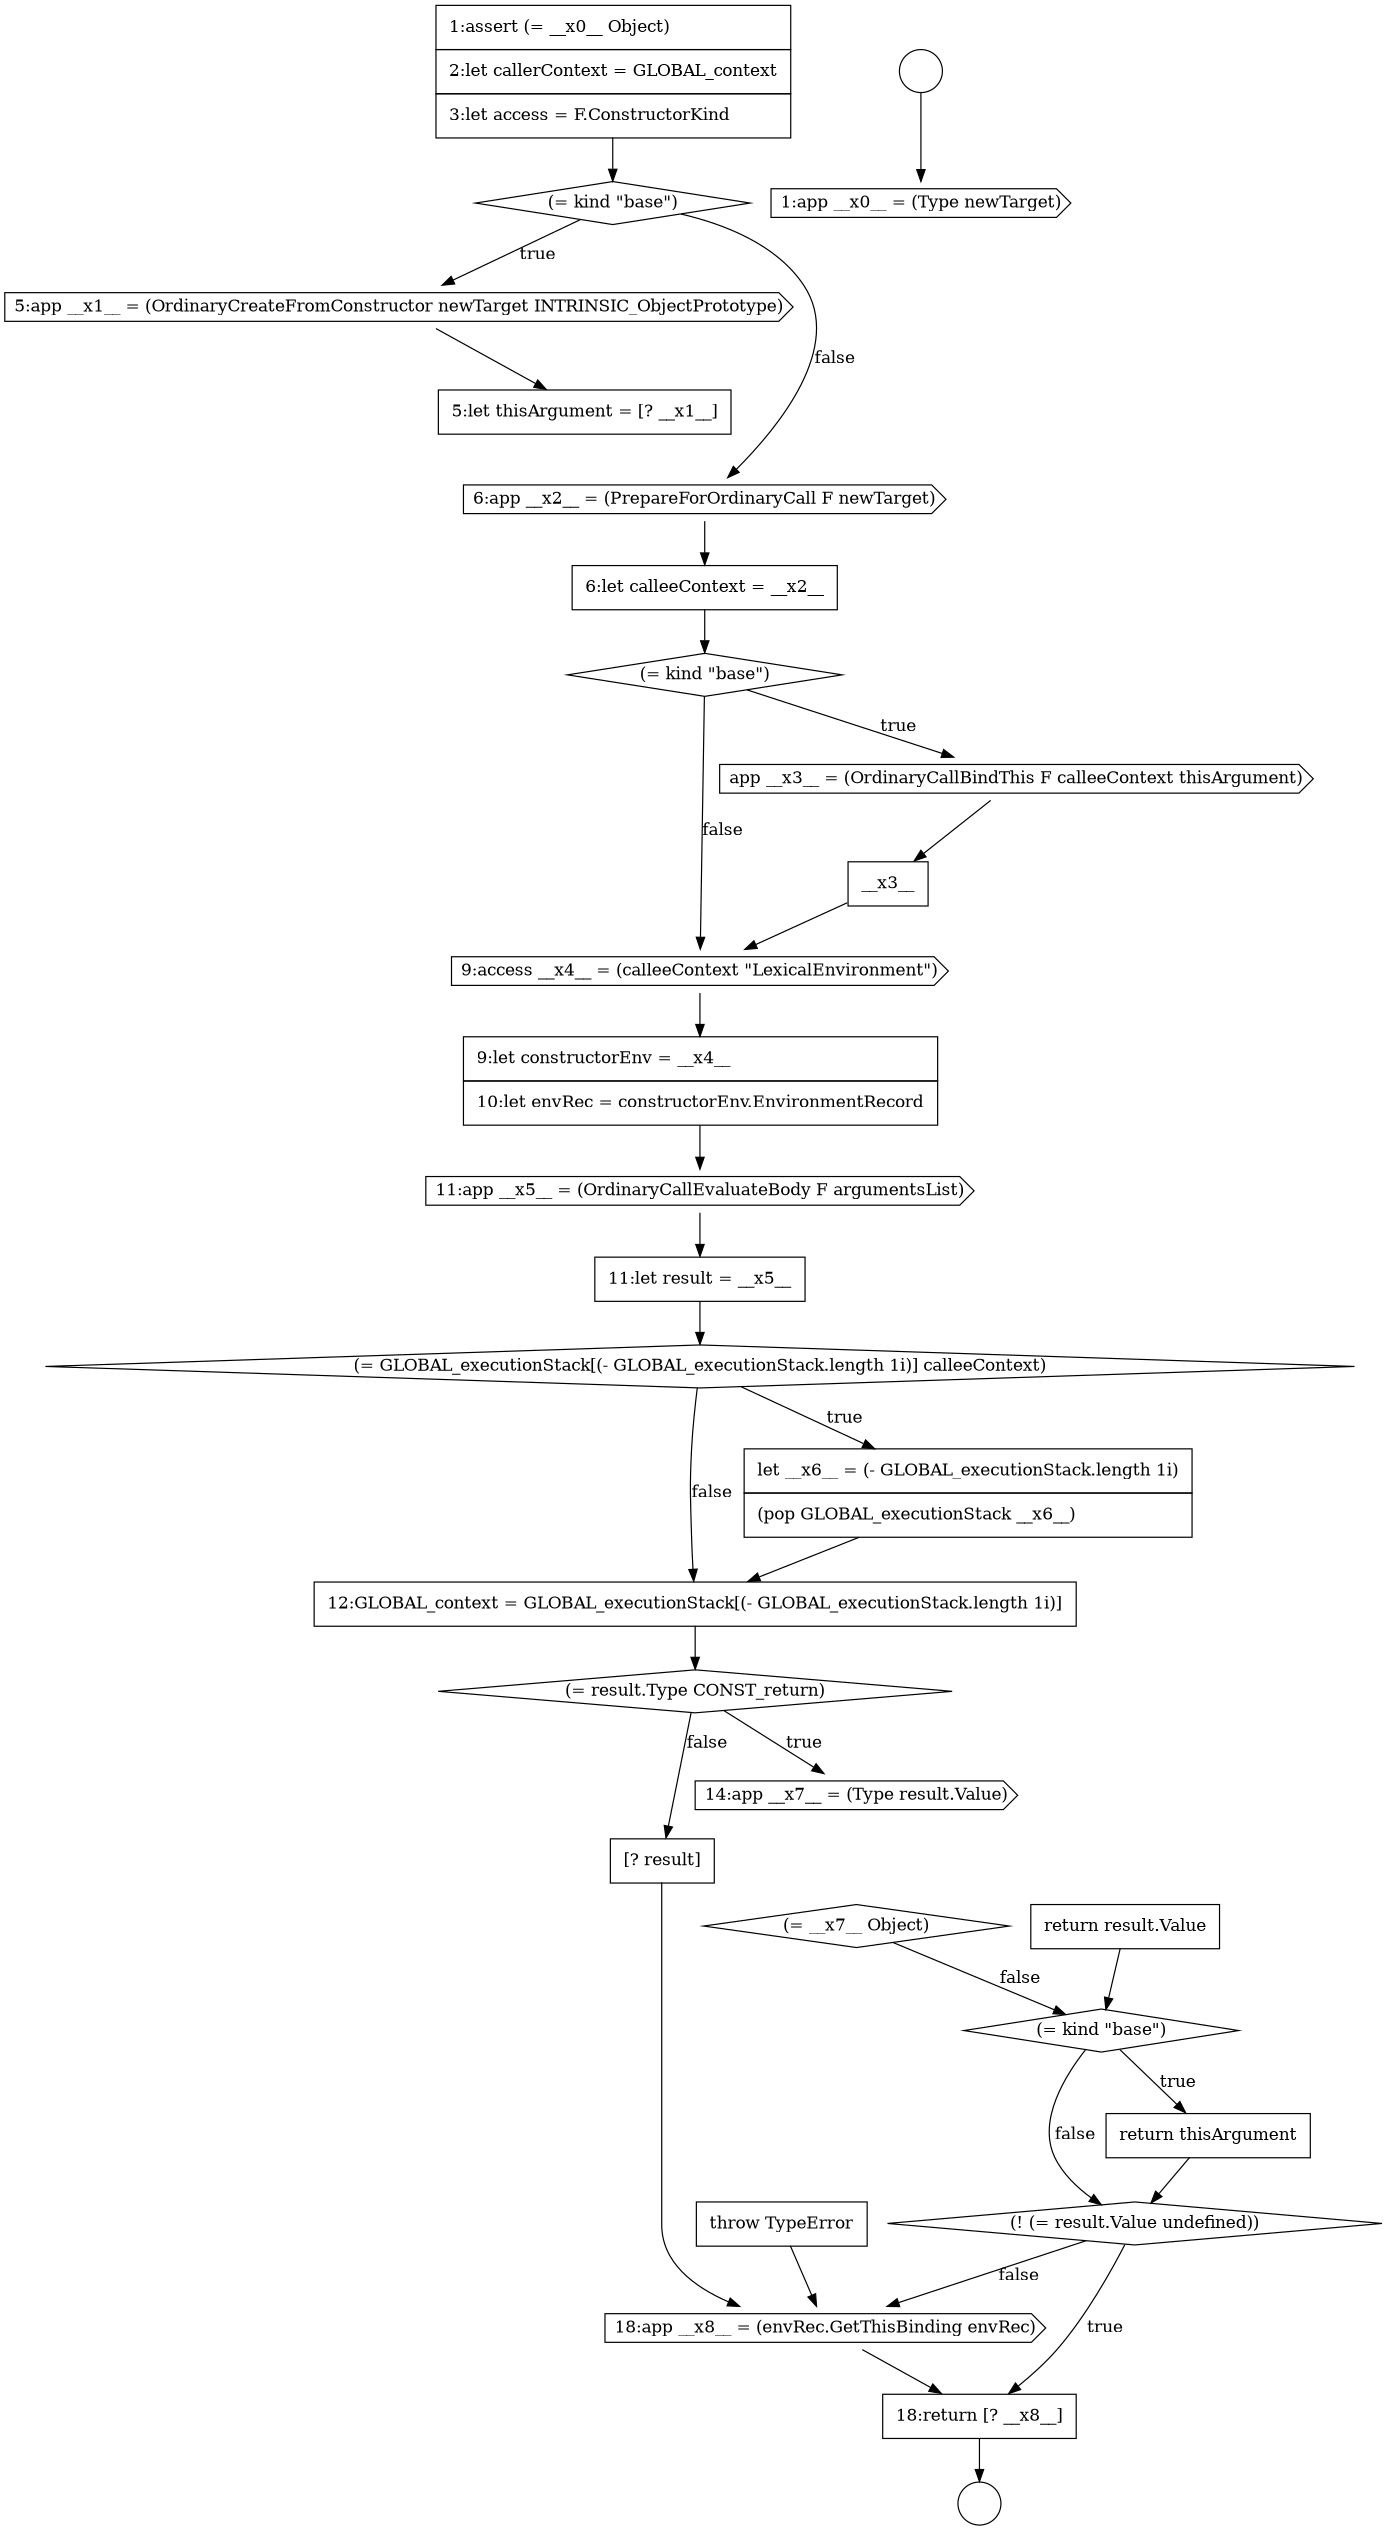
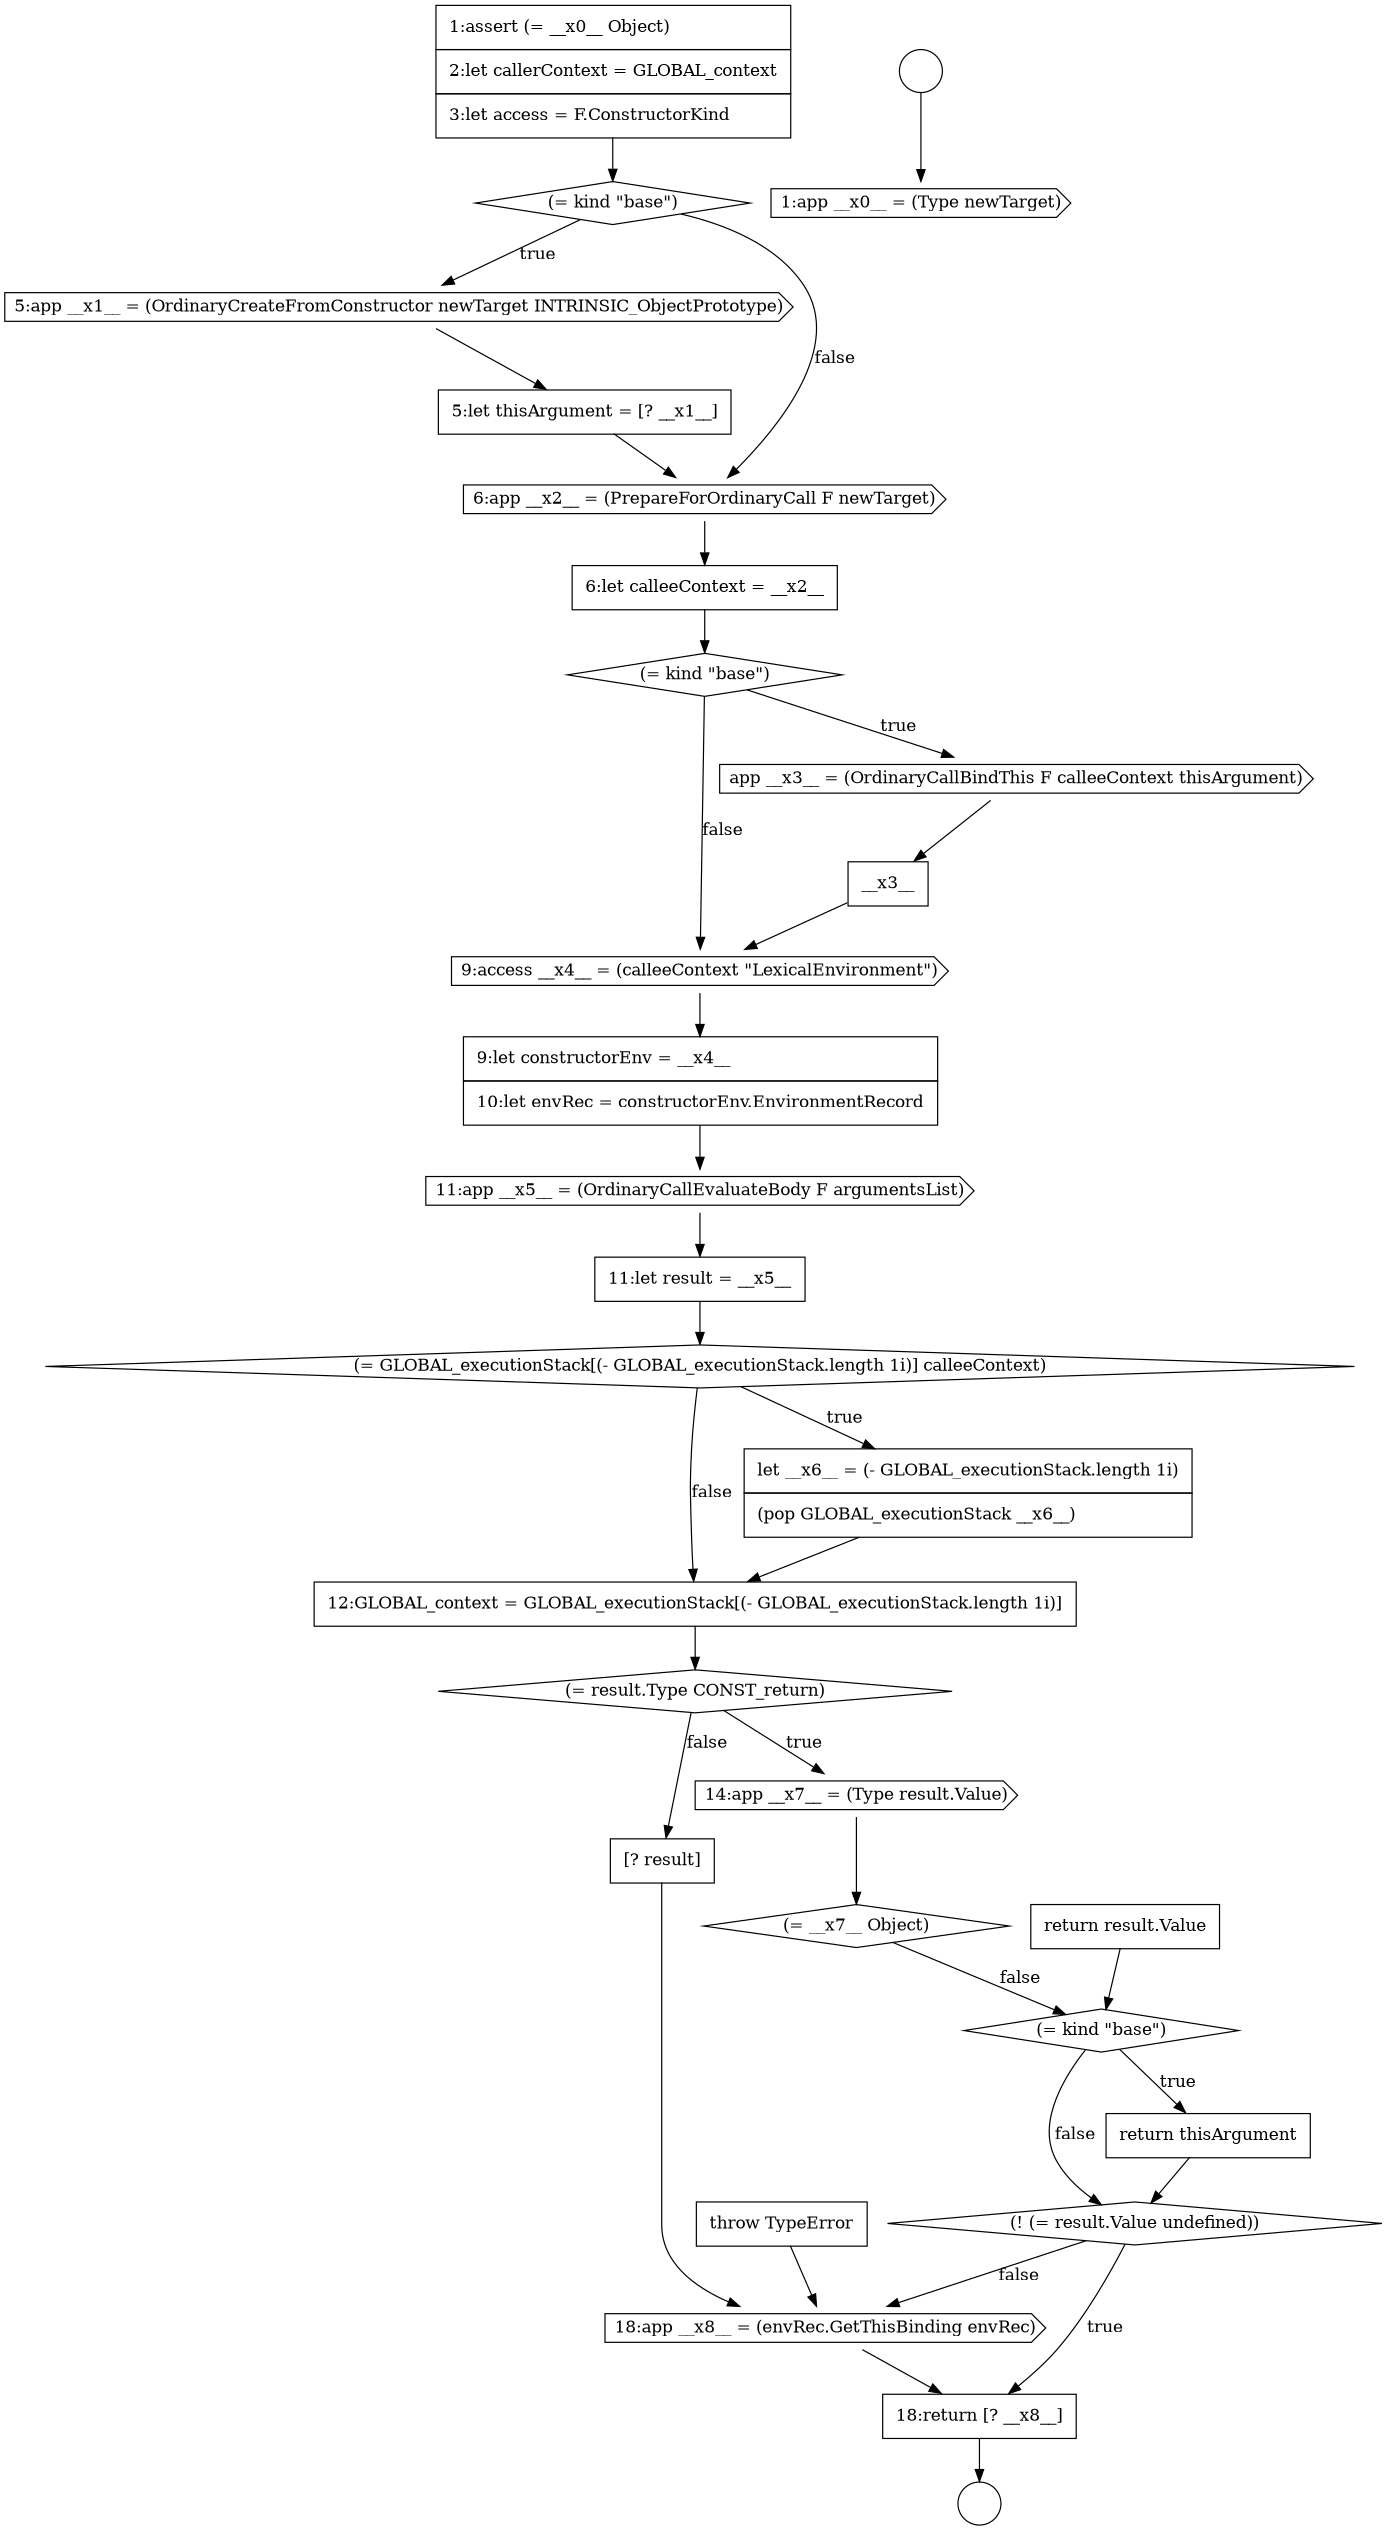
none -> (640, 452)
none -> (856, 1855)
